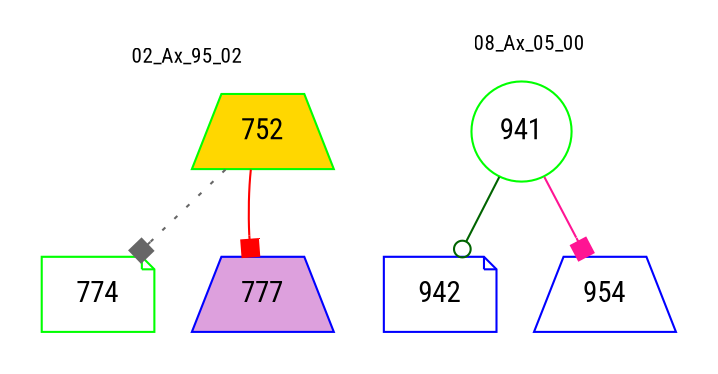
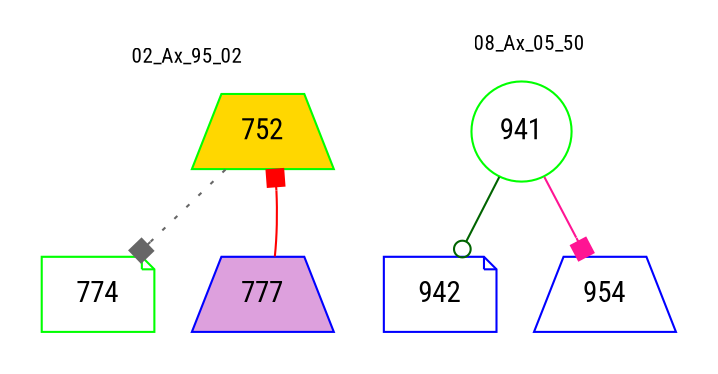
(530, 45) -> (530, 45)
(249, 203) -> (277, 223)
